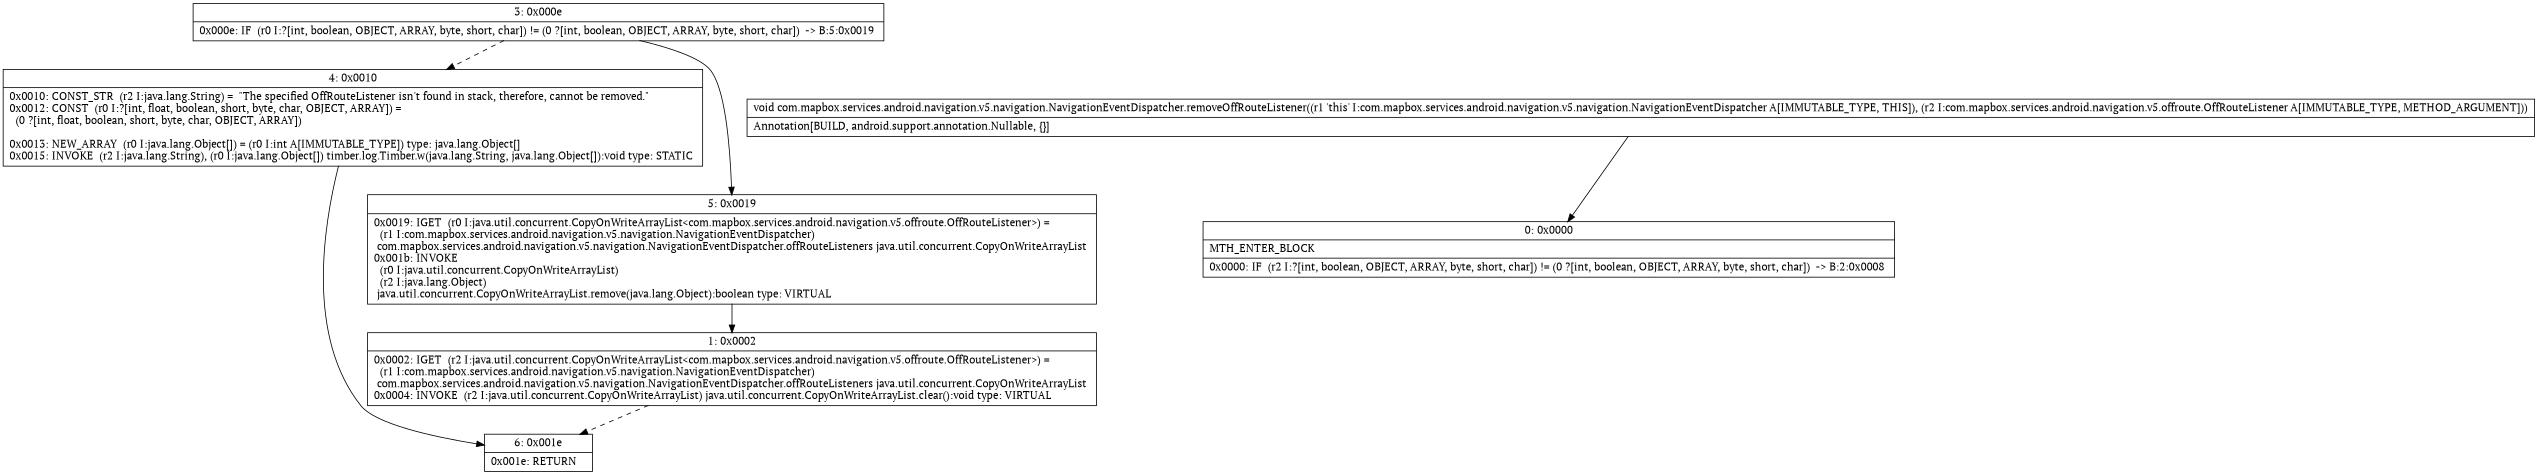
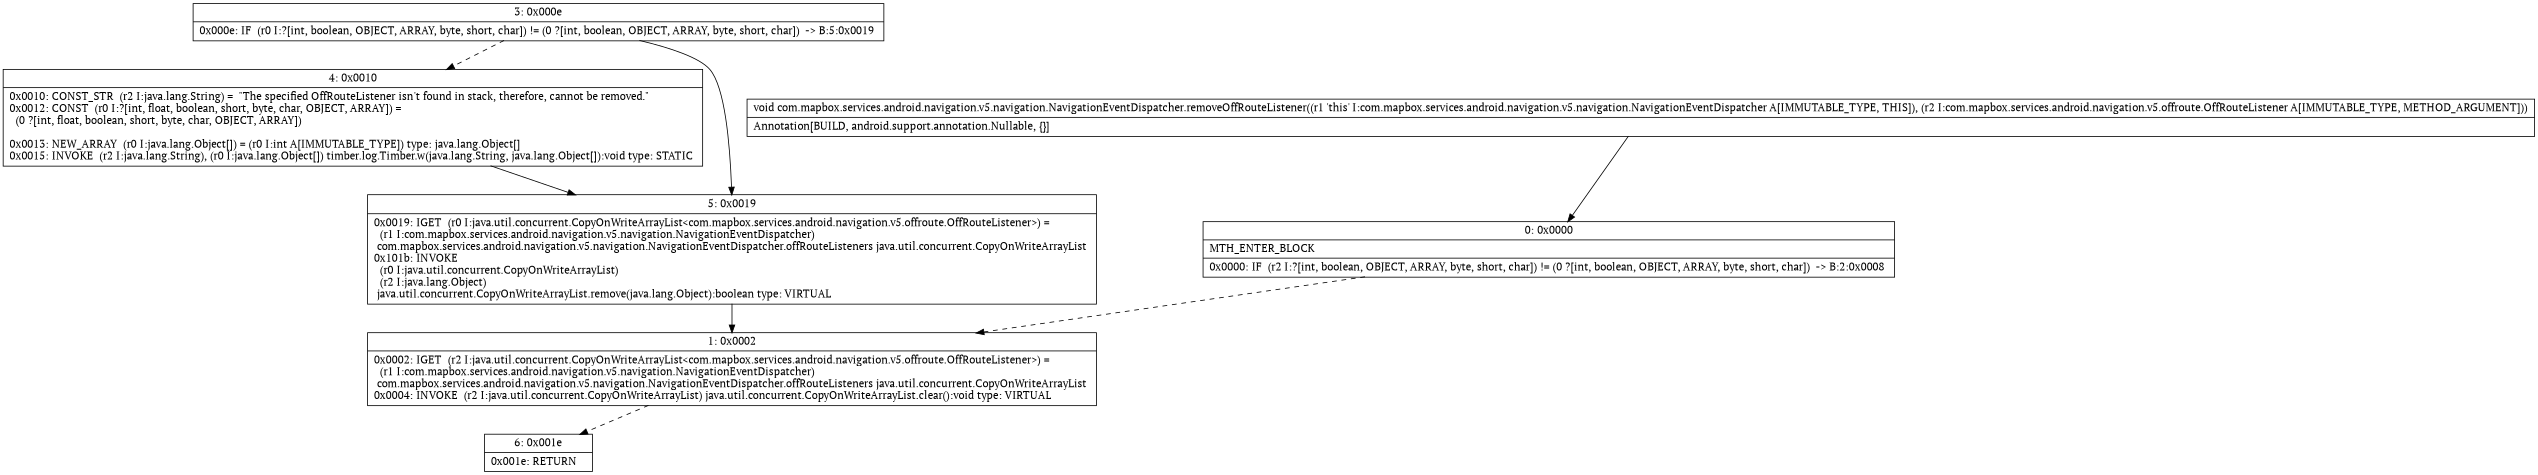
(419, 259) -> (419, 259)
none -> (1175, 304)
(333, 350) -> (529, 179)
